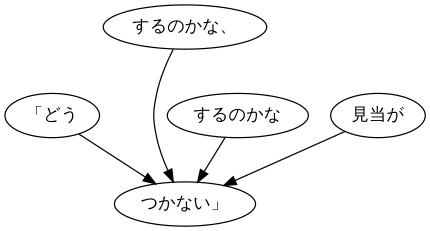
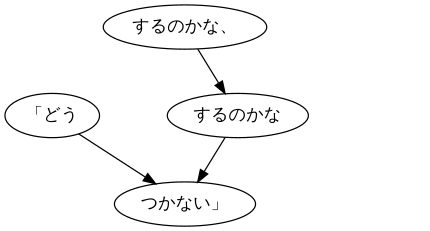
(154, 109) -> (208, 66)
(378, 116) -> none
